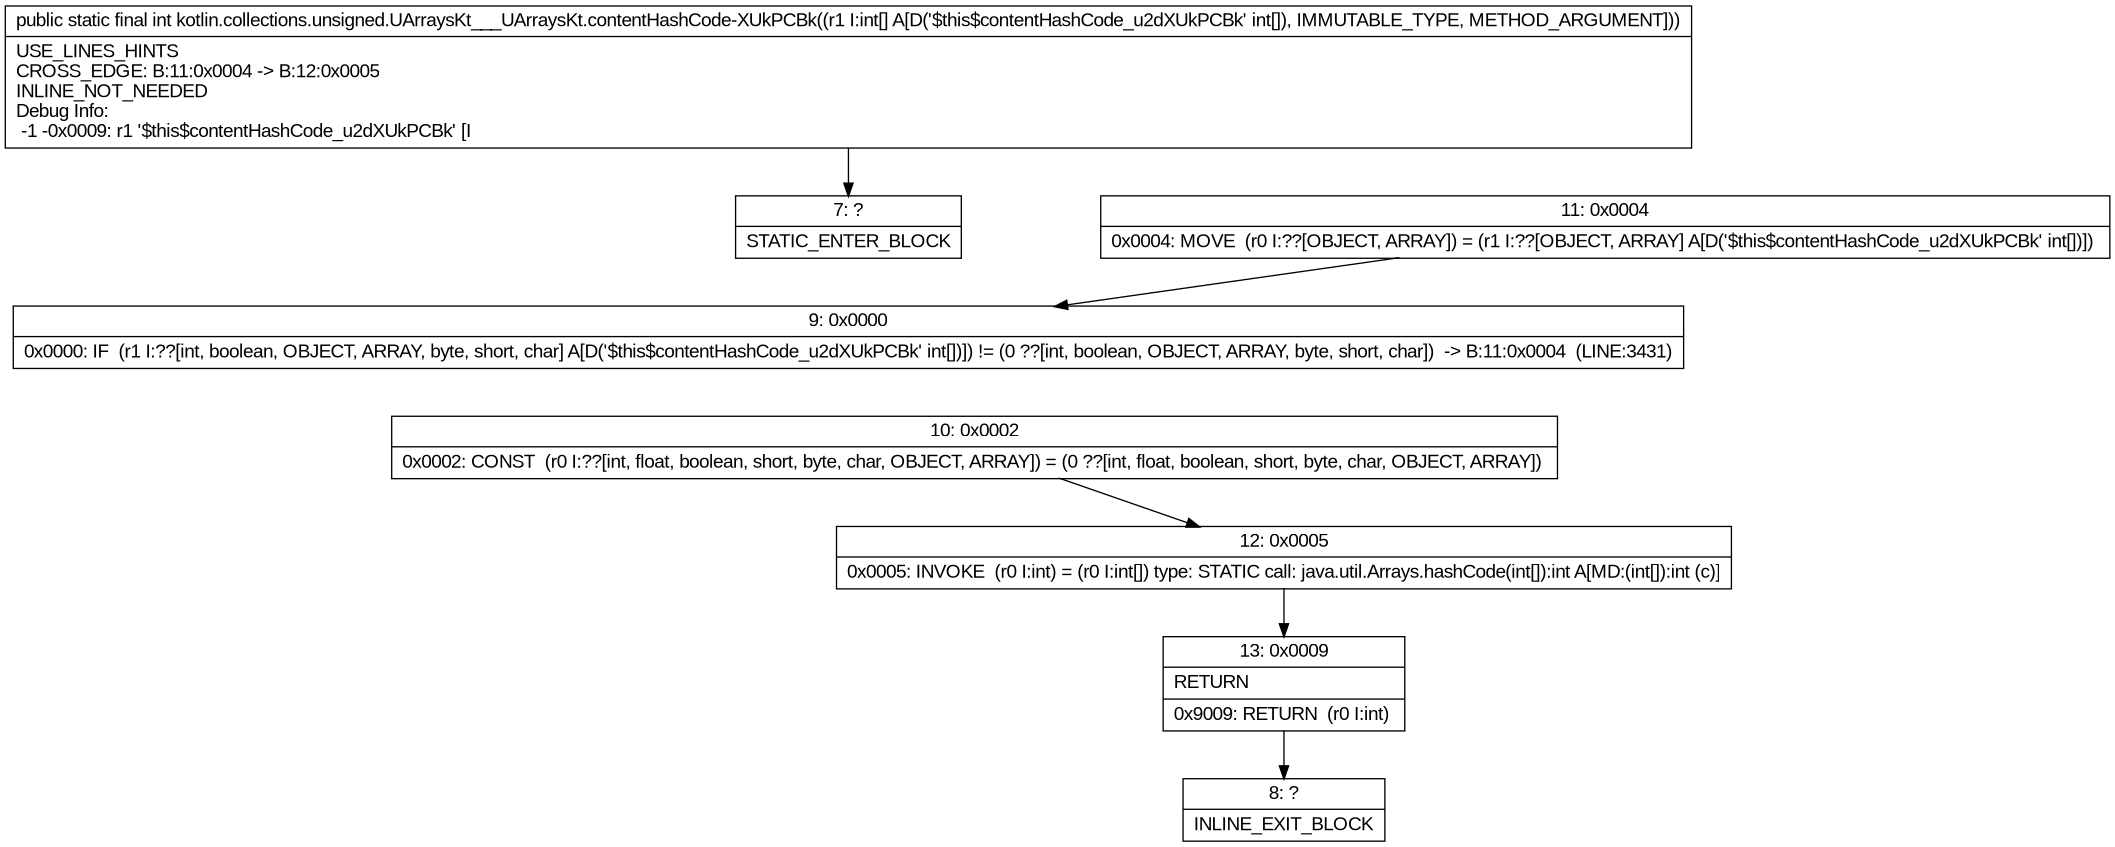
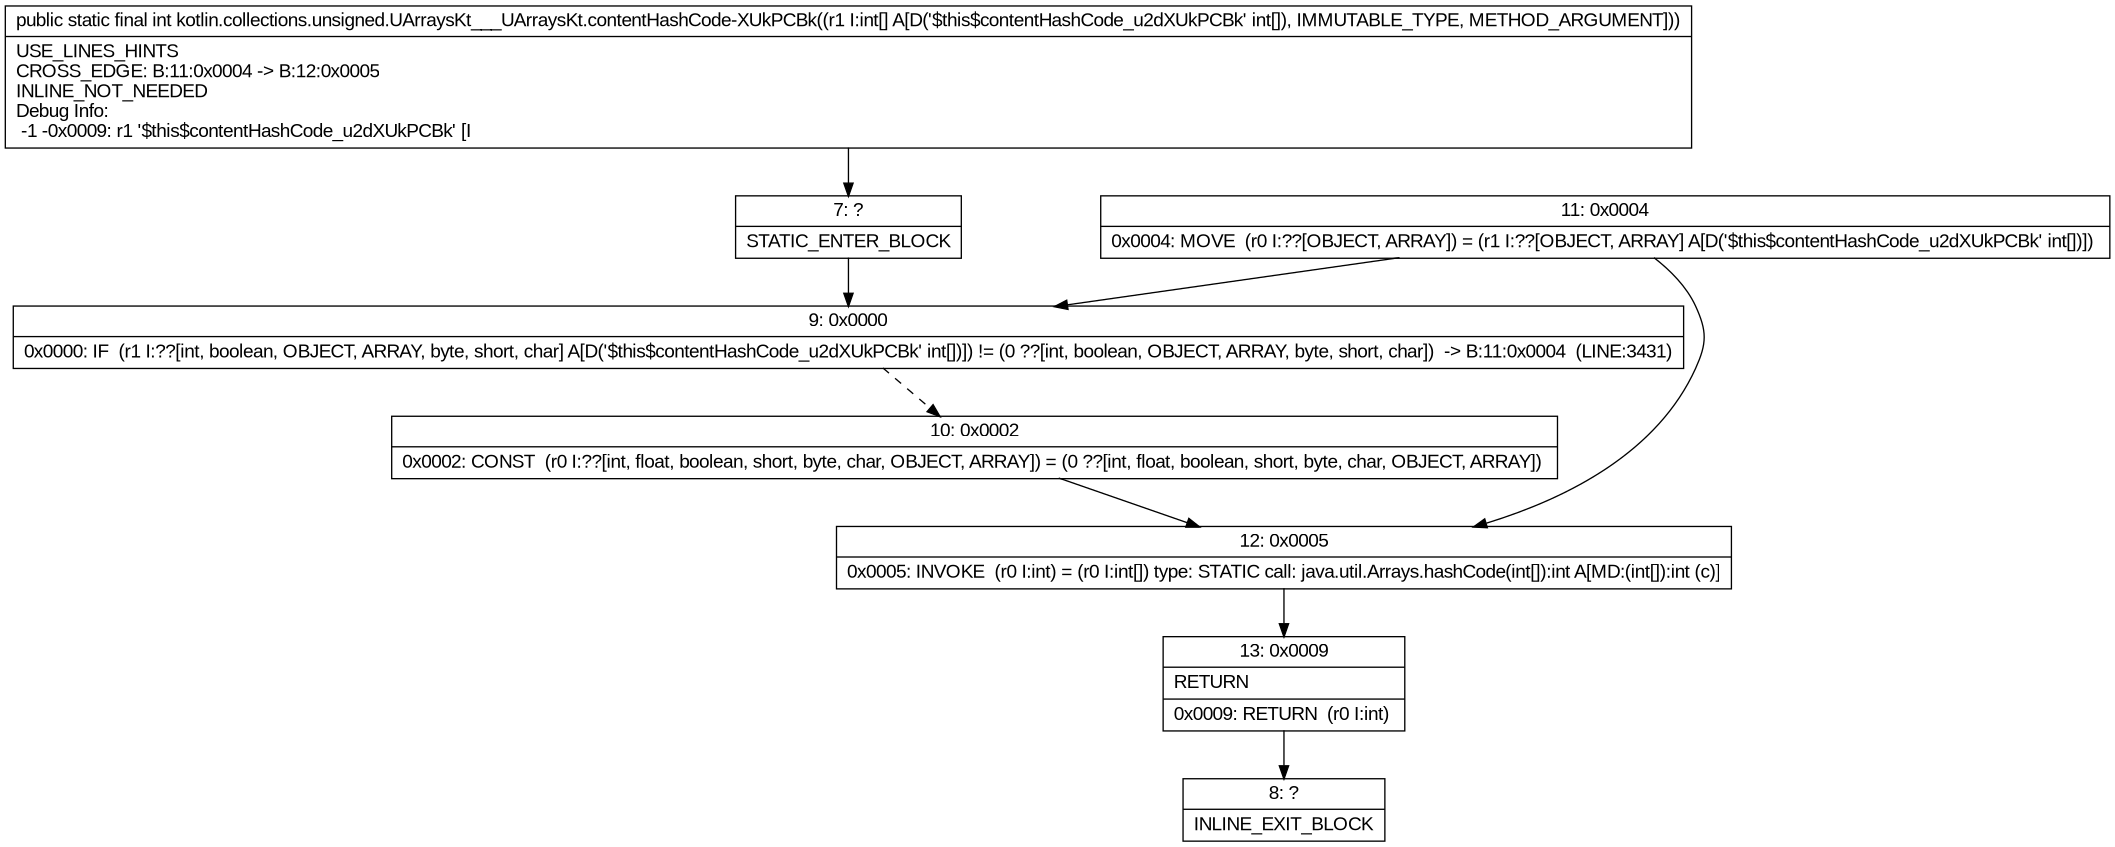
none -> (848, 275)
none -> (906, 388)
none -> (1657, 426)
(1284, 714) -> (1284, 714)
